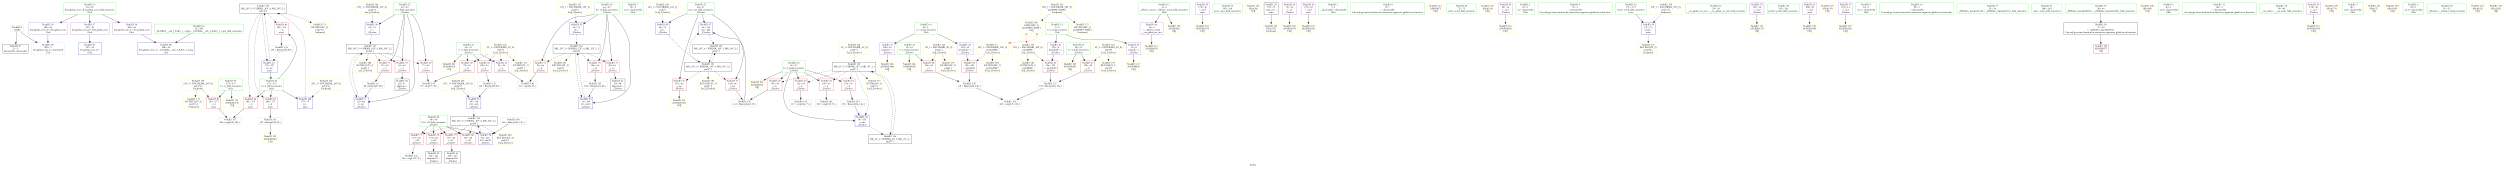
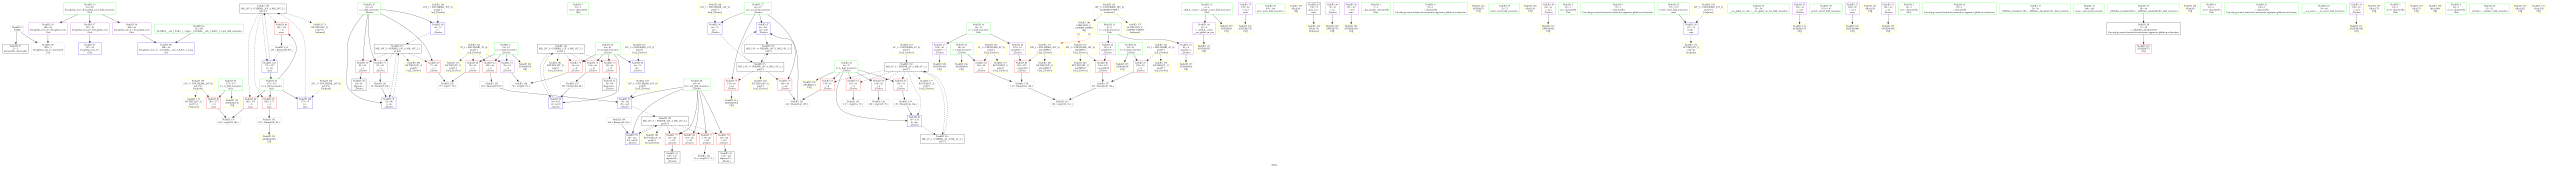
(577, 38) -> none
none -> (658, 91)
